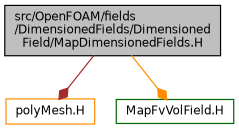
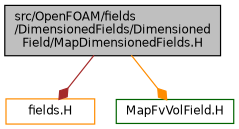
(50, 111) -> (50, 111)
